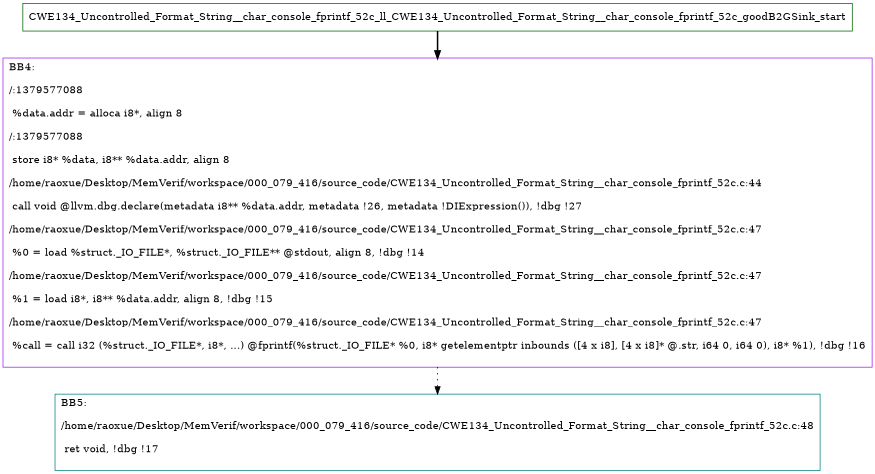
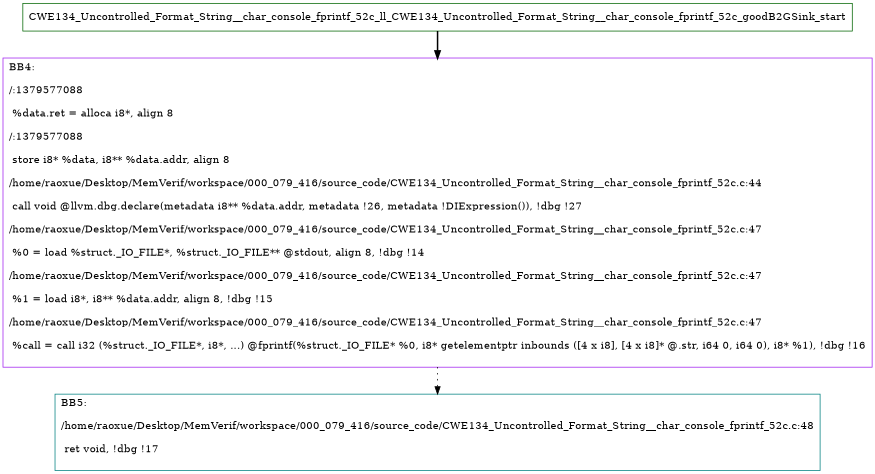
(96, 113) -> (91, 113)
